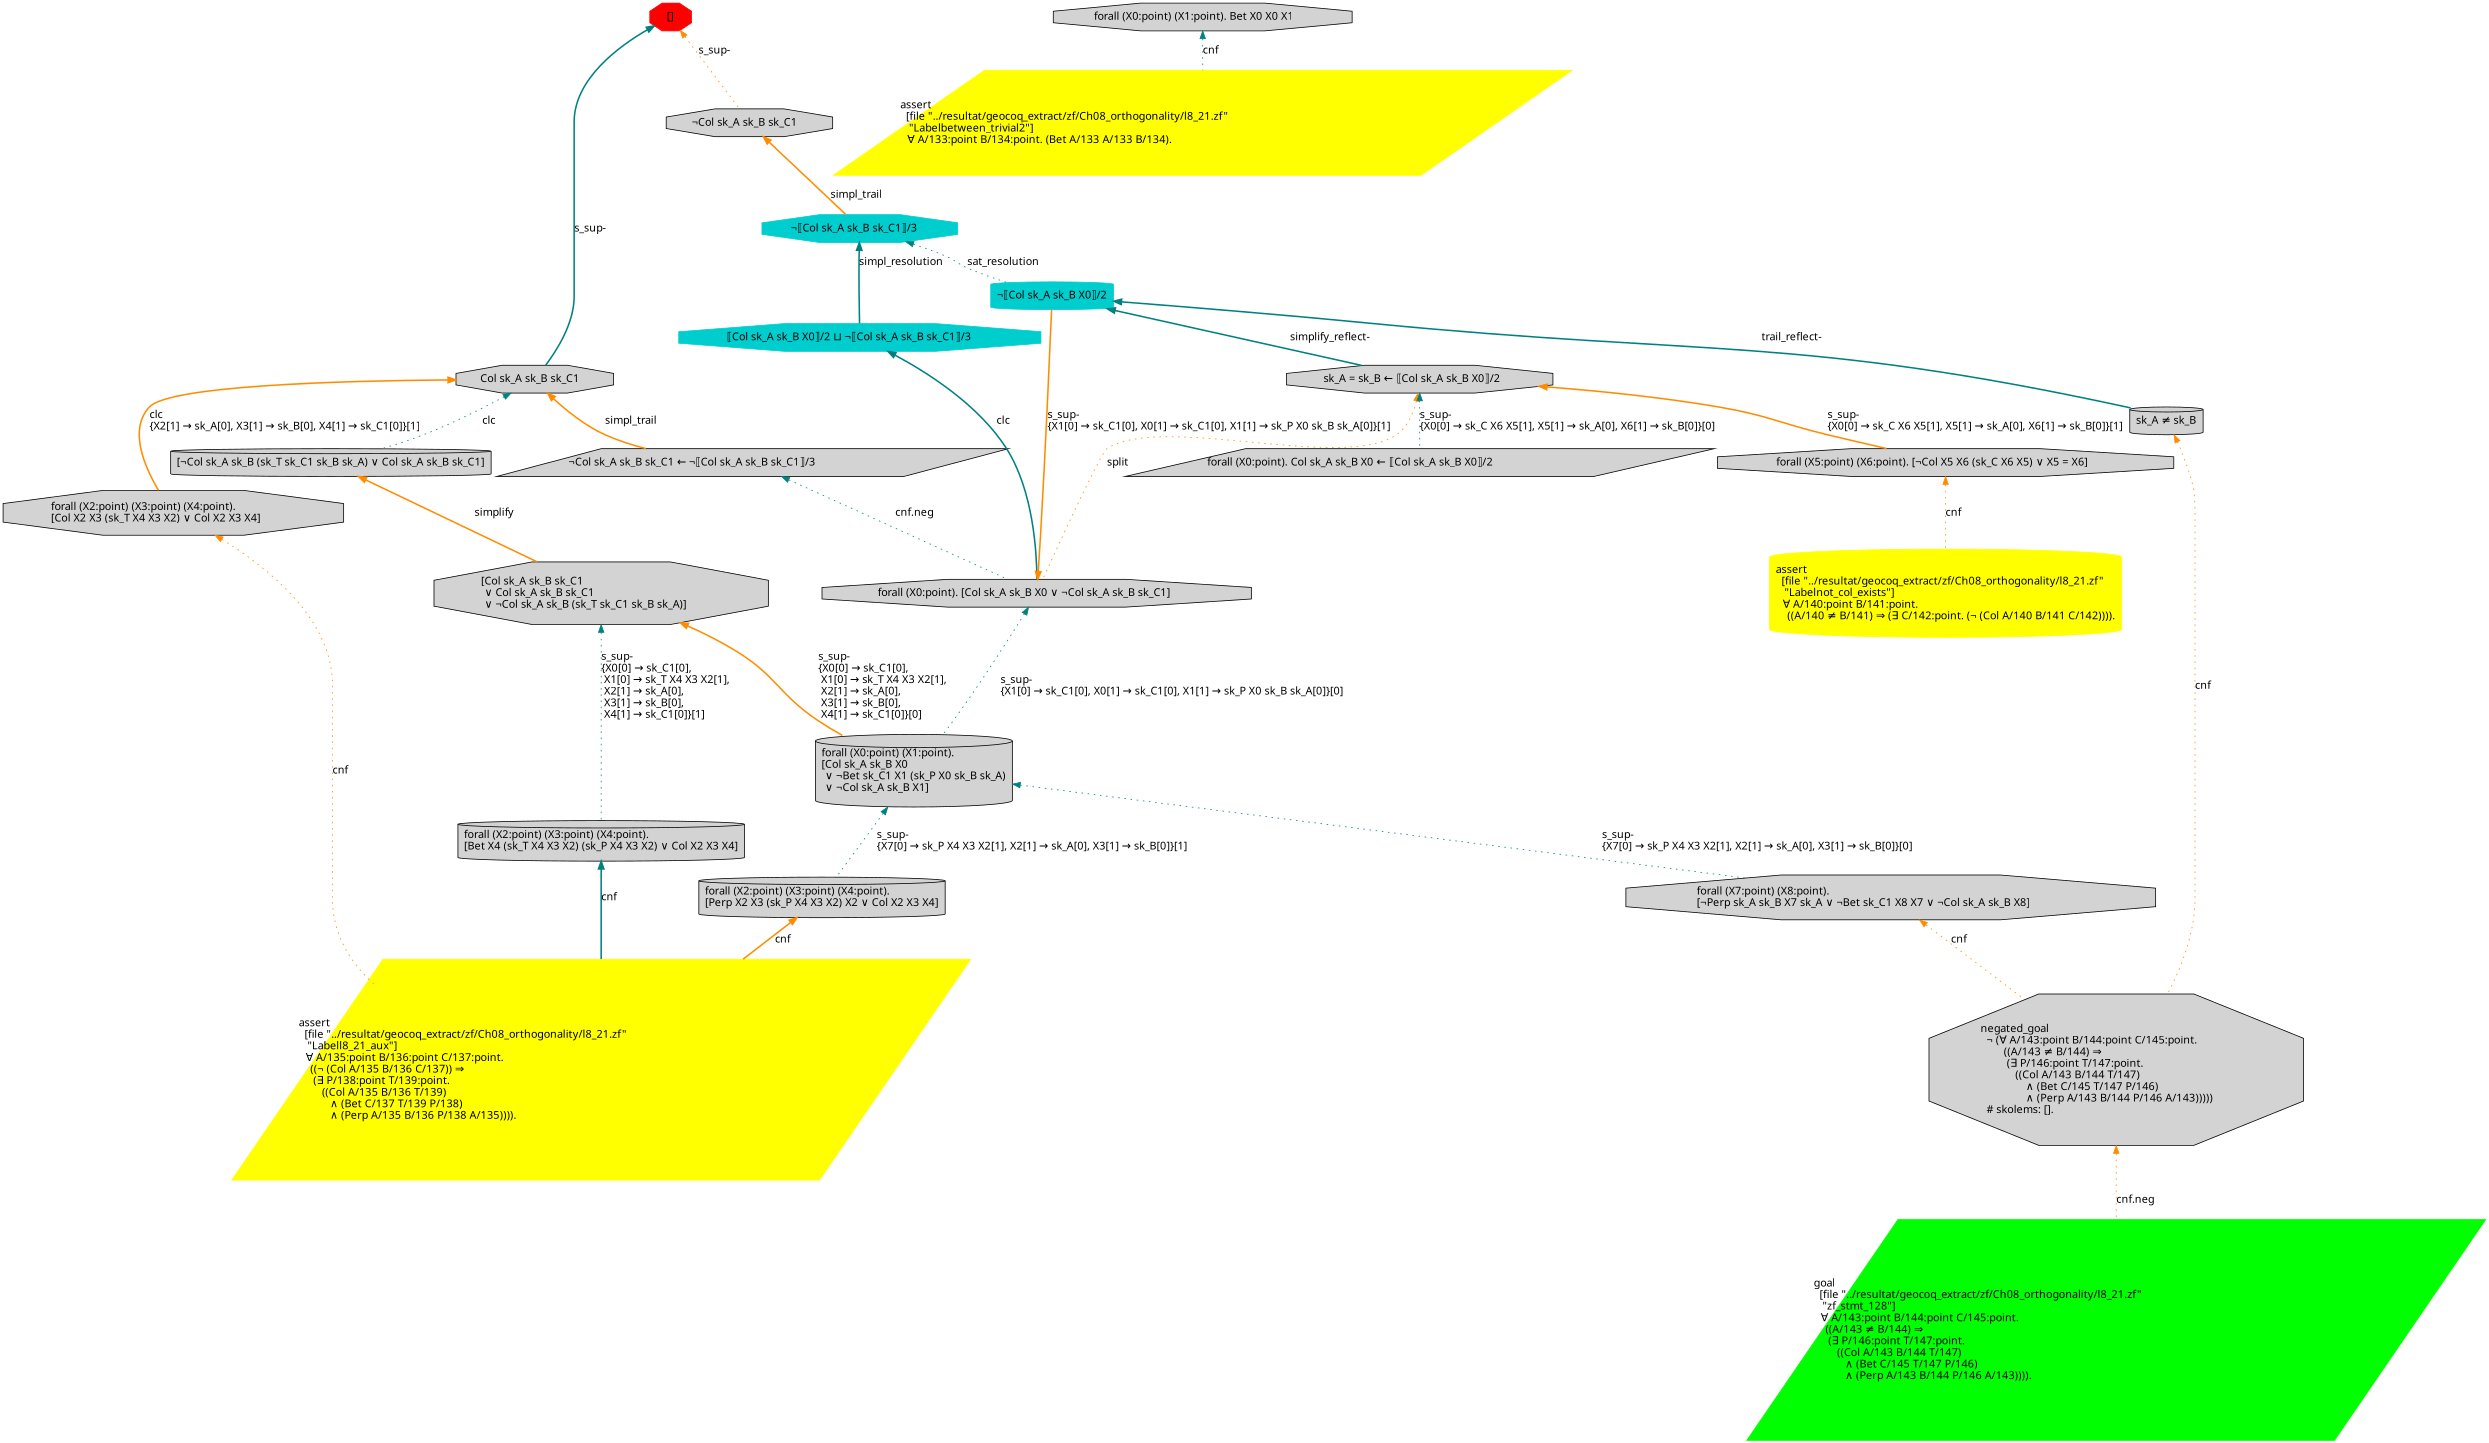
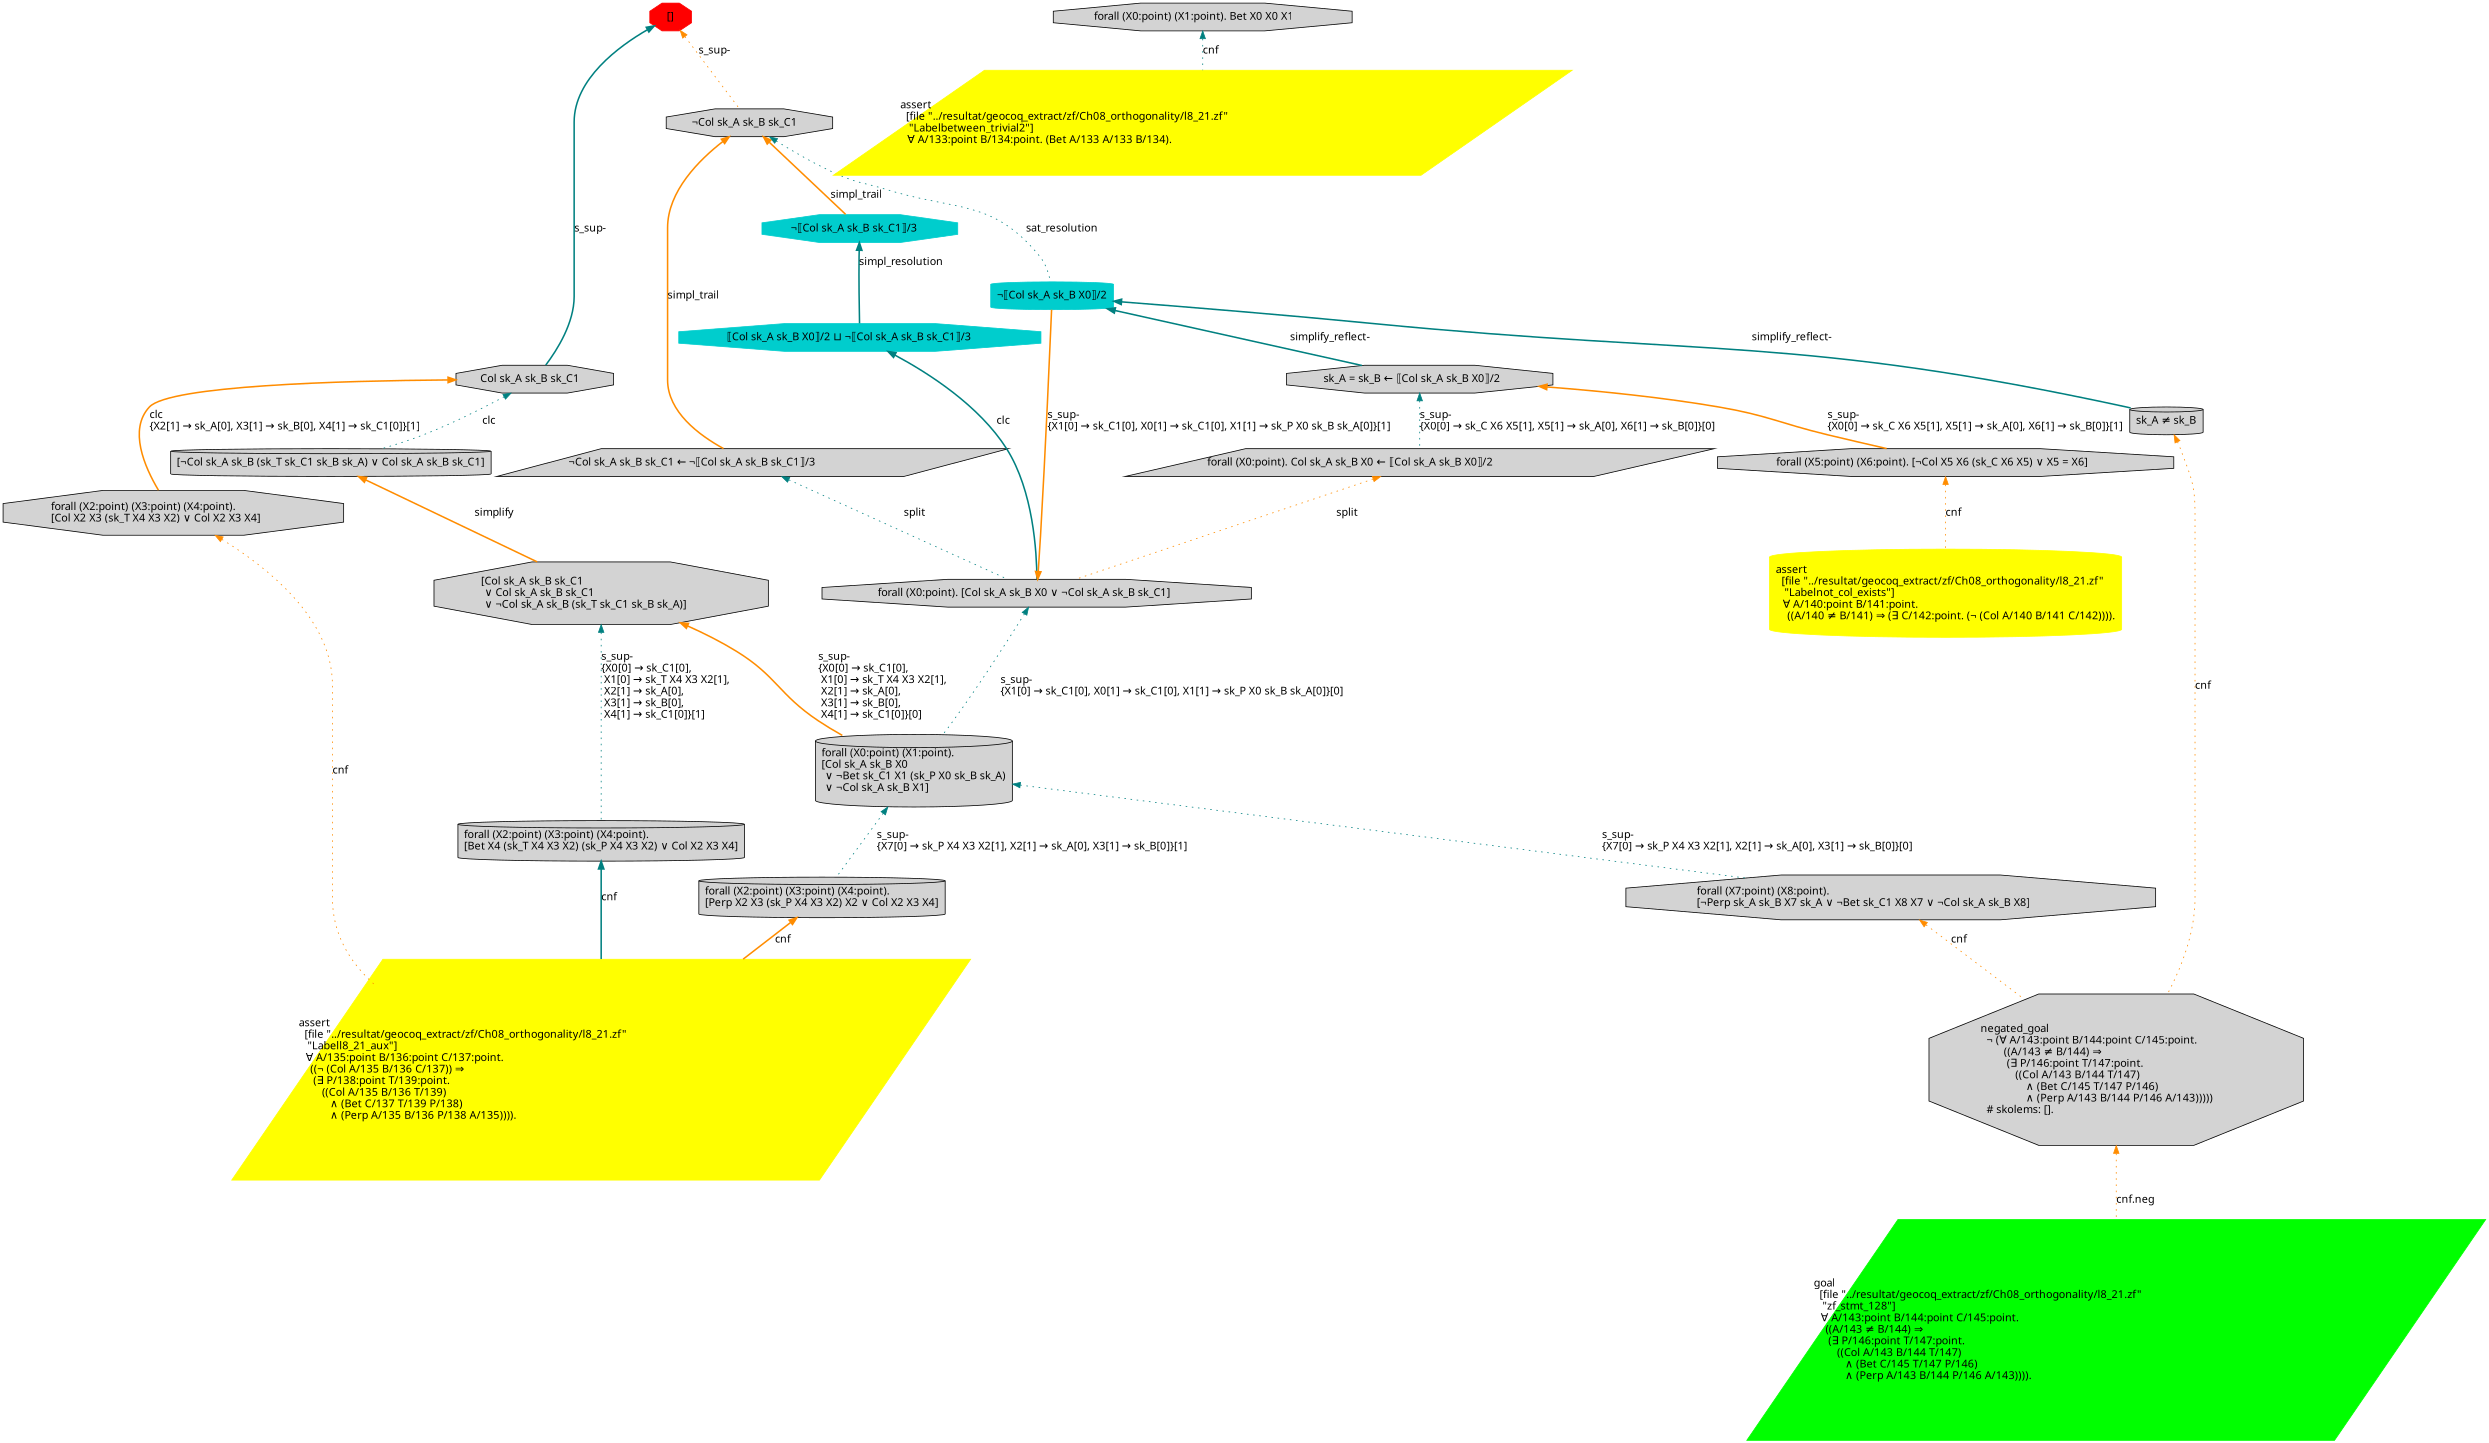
(960, 264) -> (924, 199)
(1792, 337) -> (1792, 337)
(596, 430) -> (668, 297)
(1199, 438) -> (1225, 529)
(915, 513) -> (915, 513)
